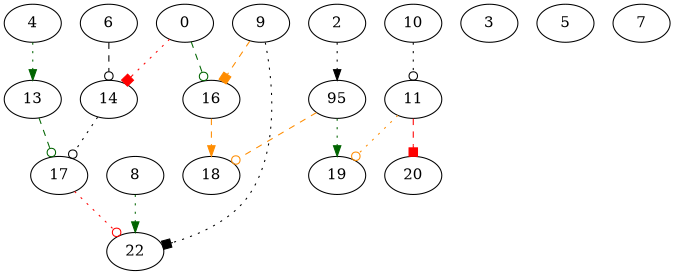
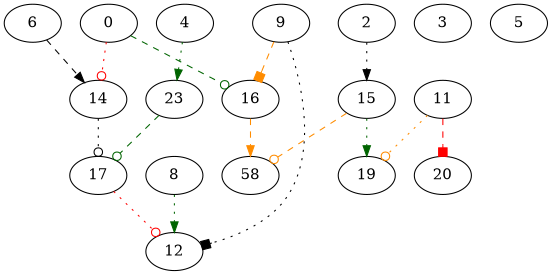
(413, 23) -> none
(642, 23) -> none
(109, 57) -> (62, 57)
(151, 58) -> (104, 57)
(33, 99) -> (174, 99)
(337, 99) -> (367, 99)
(211, 175) -> (250, 175)
(135, 252) -> (174, 252)
